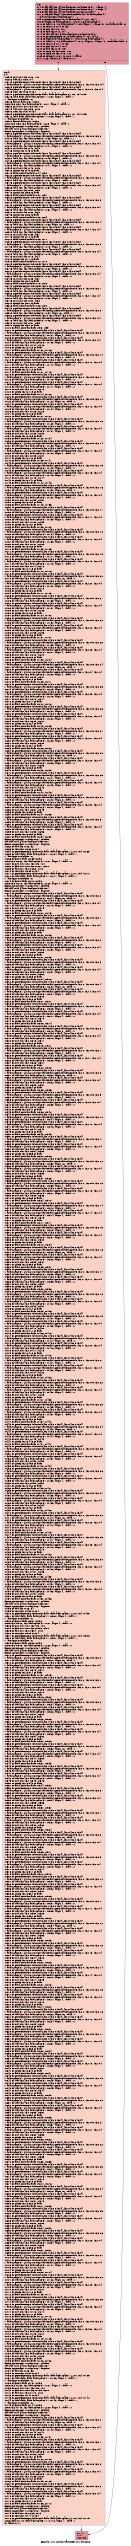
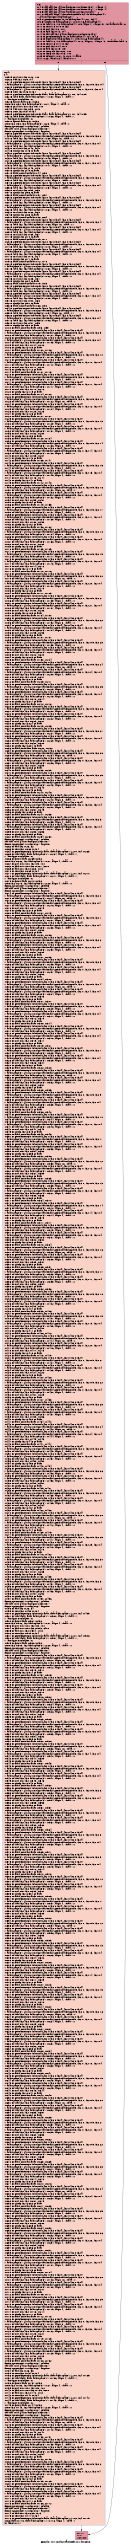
(28, 748) -> (28, 748)
